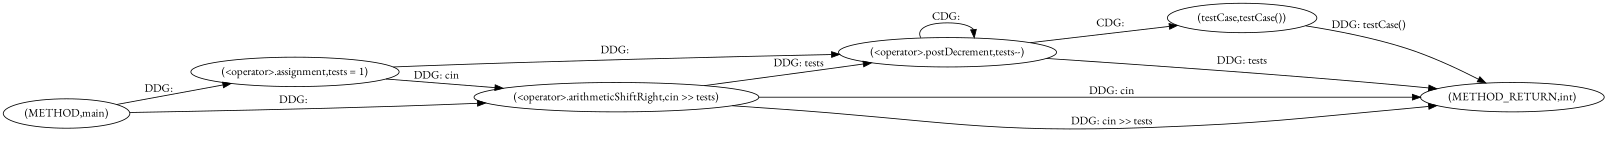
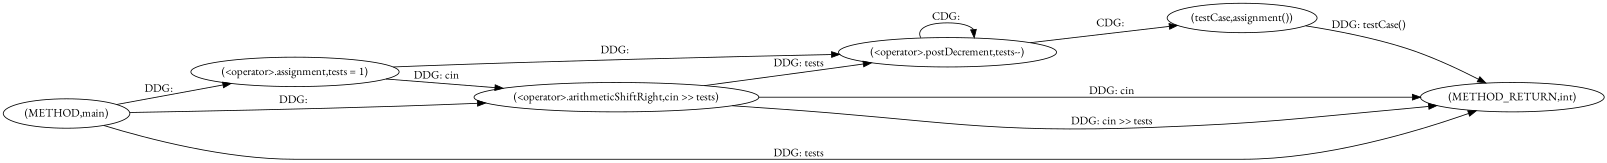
(1242, 18) -> (1242, 18)
(1238, 72) -> (787, 159)
